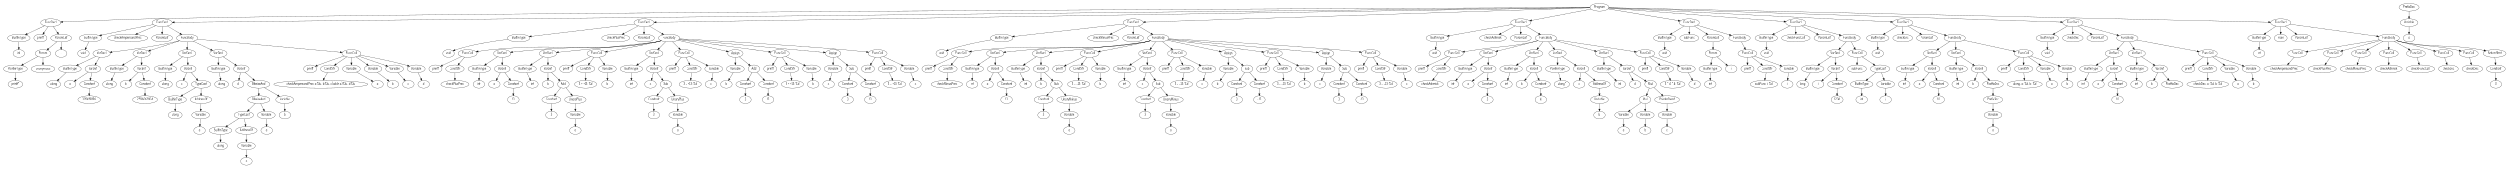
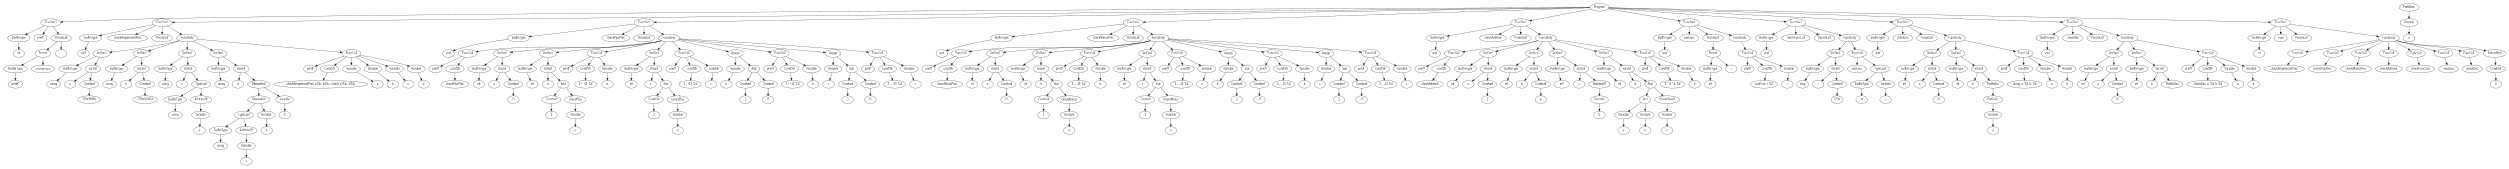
(1562, 84) -> (1562, 84)
